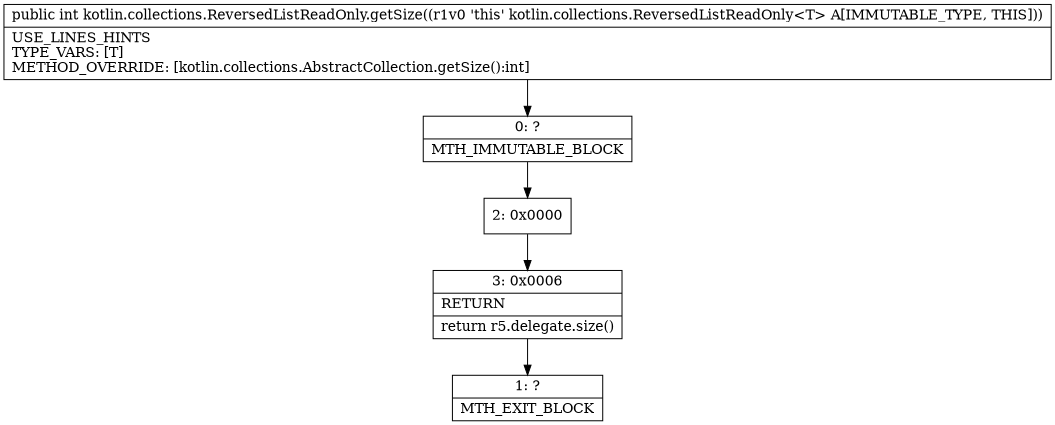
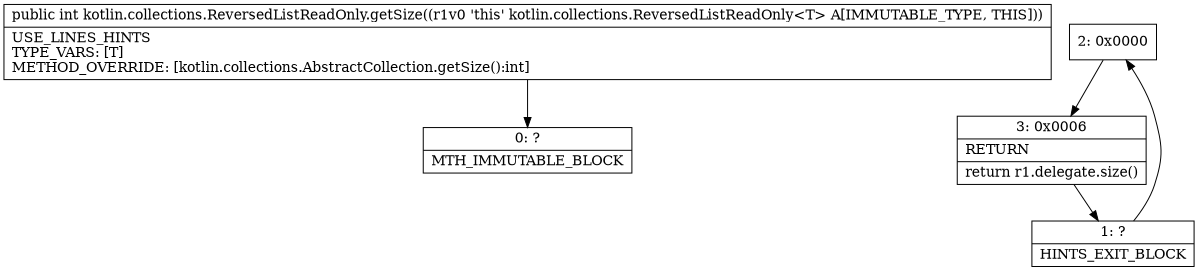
(528, 175) -> (1161, 145)
(528, 327) -> (1052, 173)
(528, 409) -> (1113, 255)
